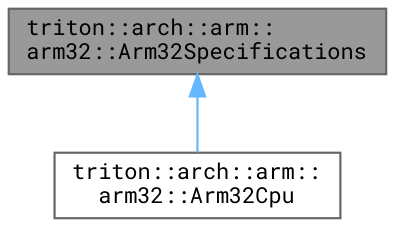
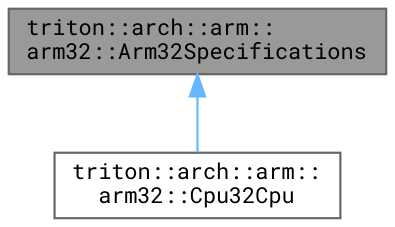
(197, 185) -> (197, 185)
